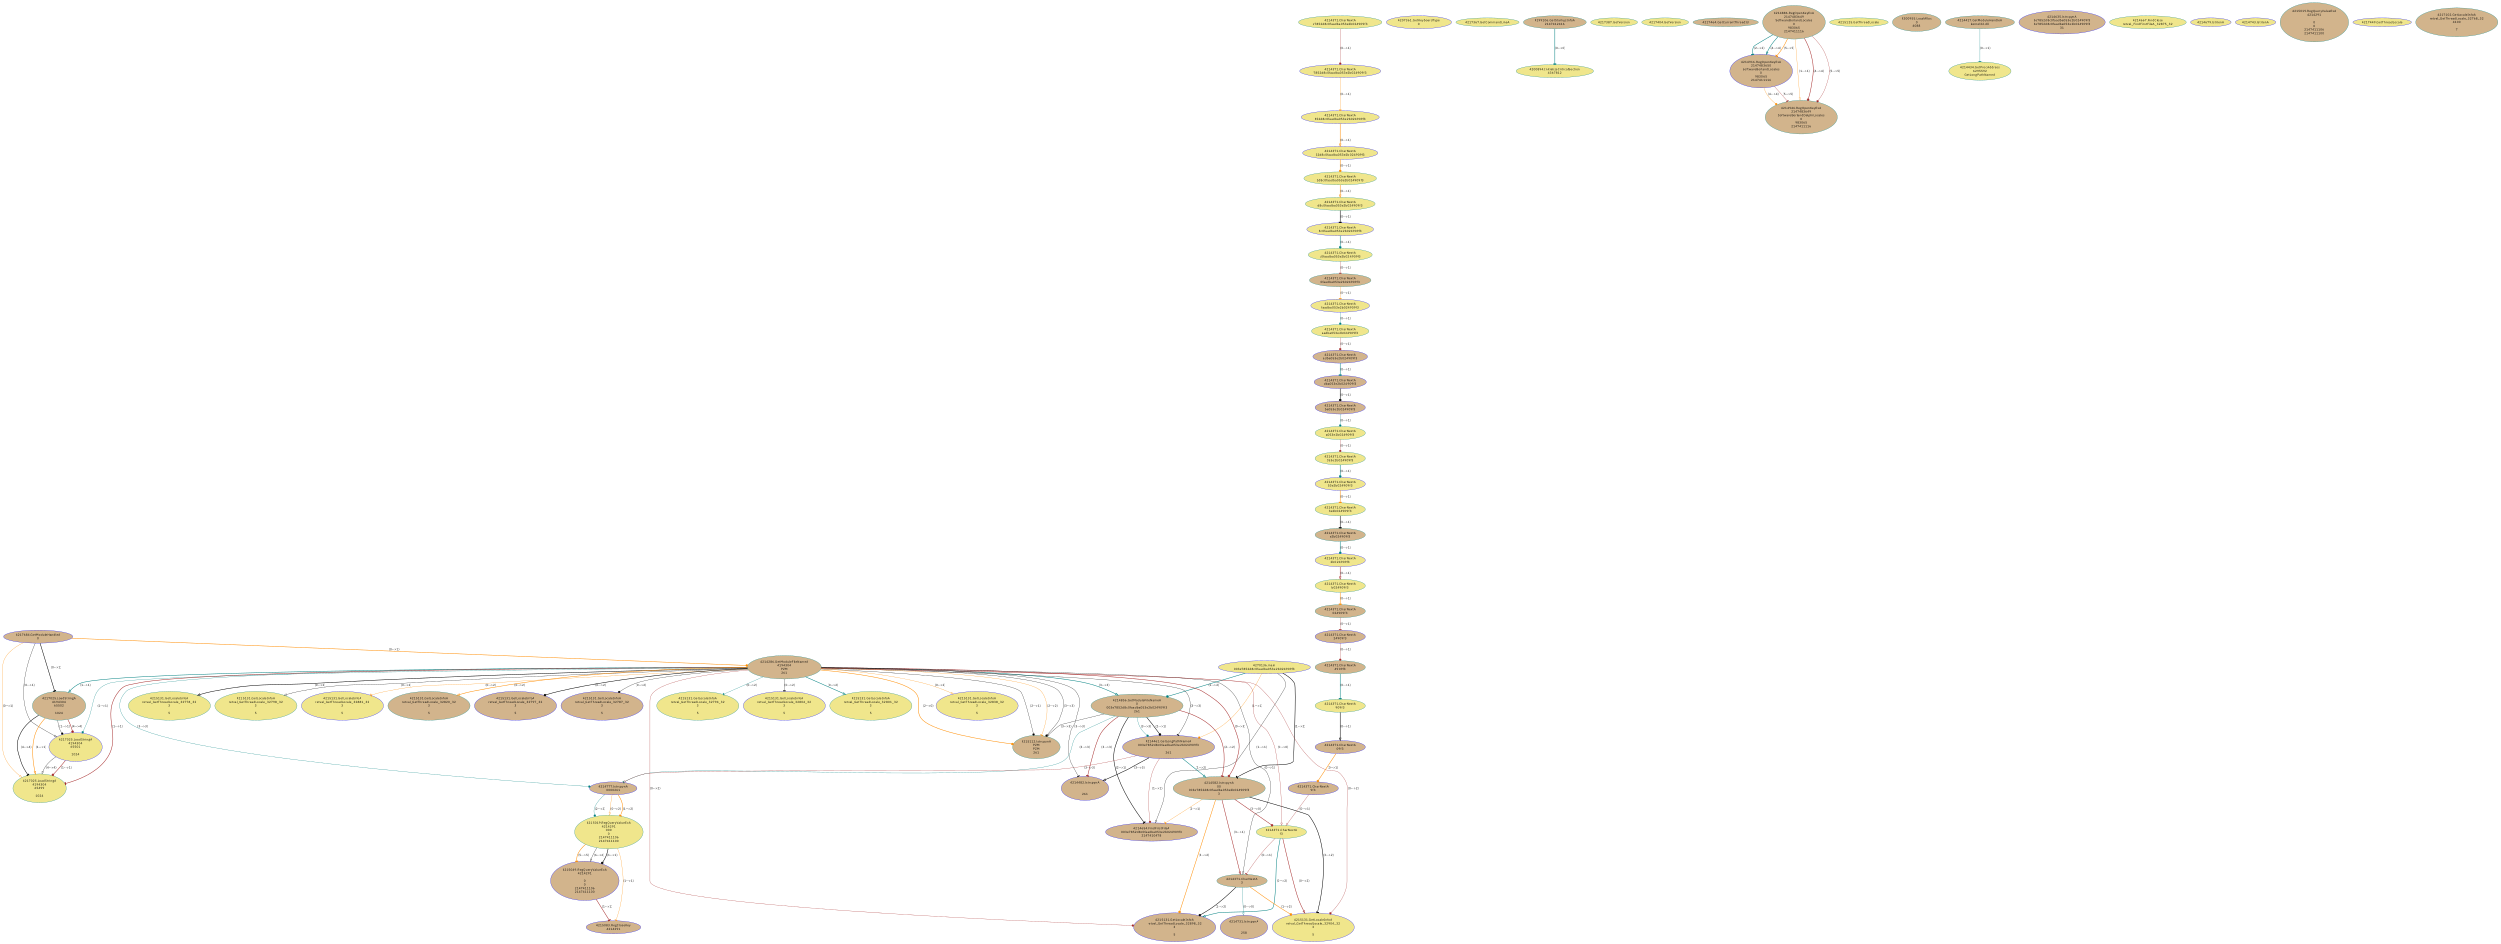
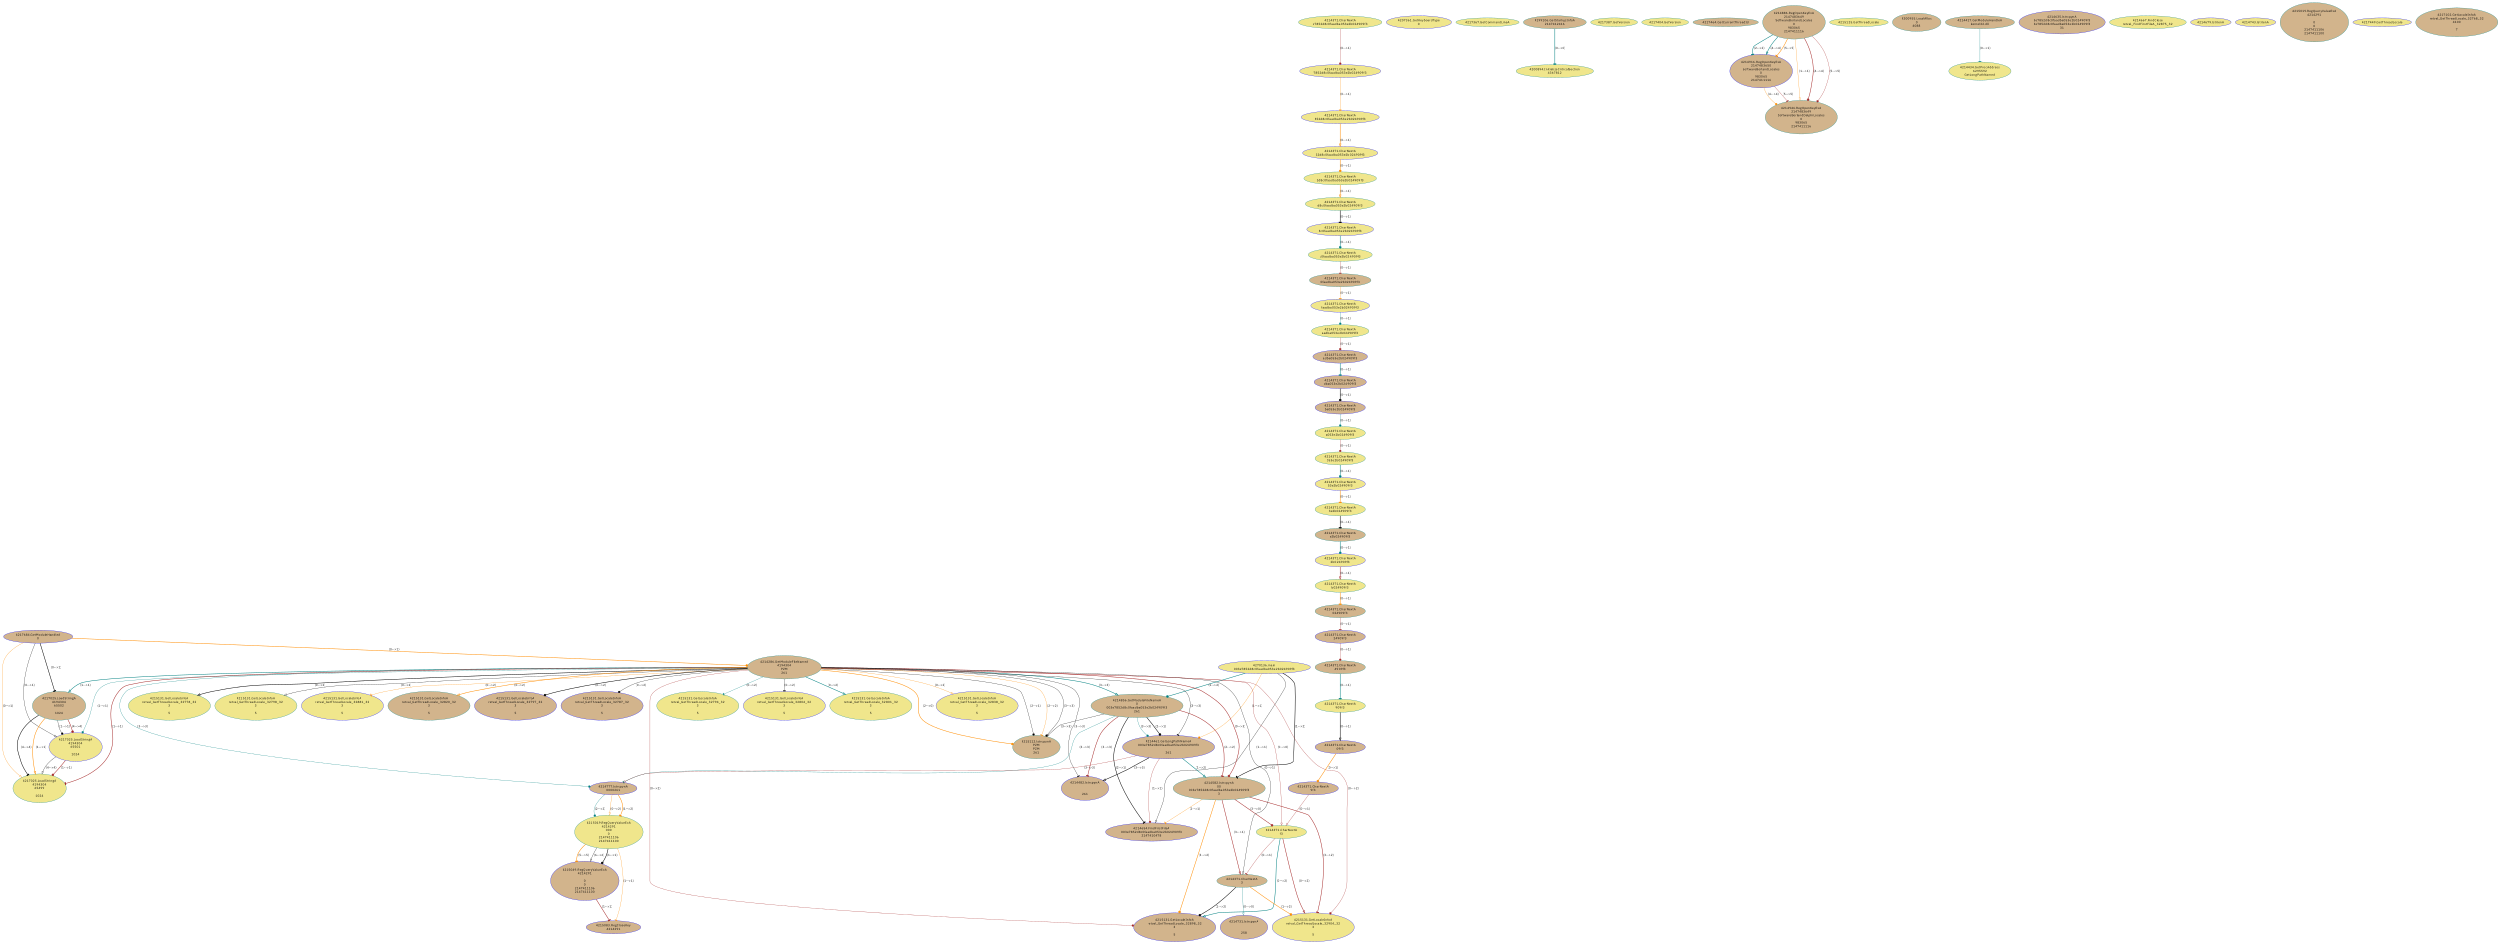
(1318, 832) -> (1318, 832)
